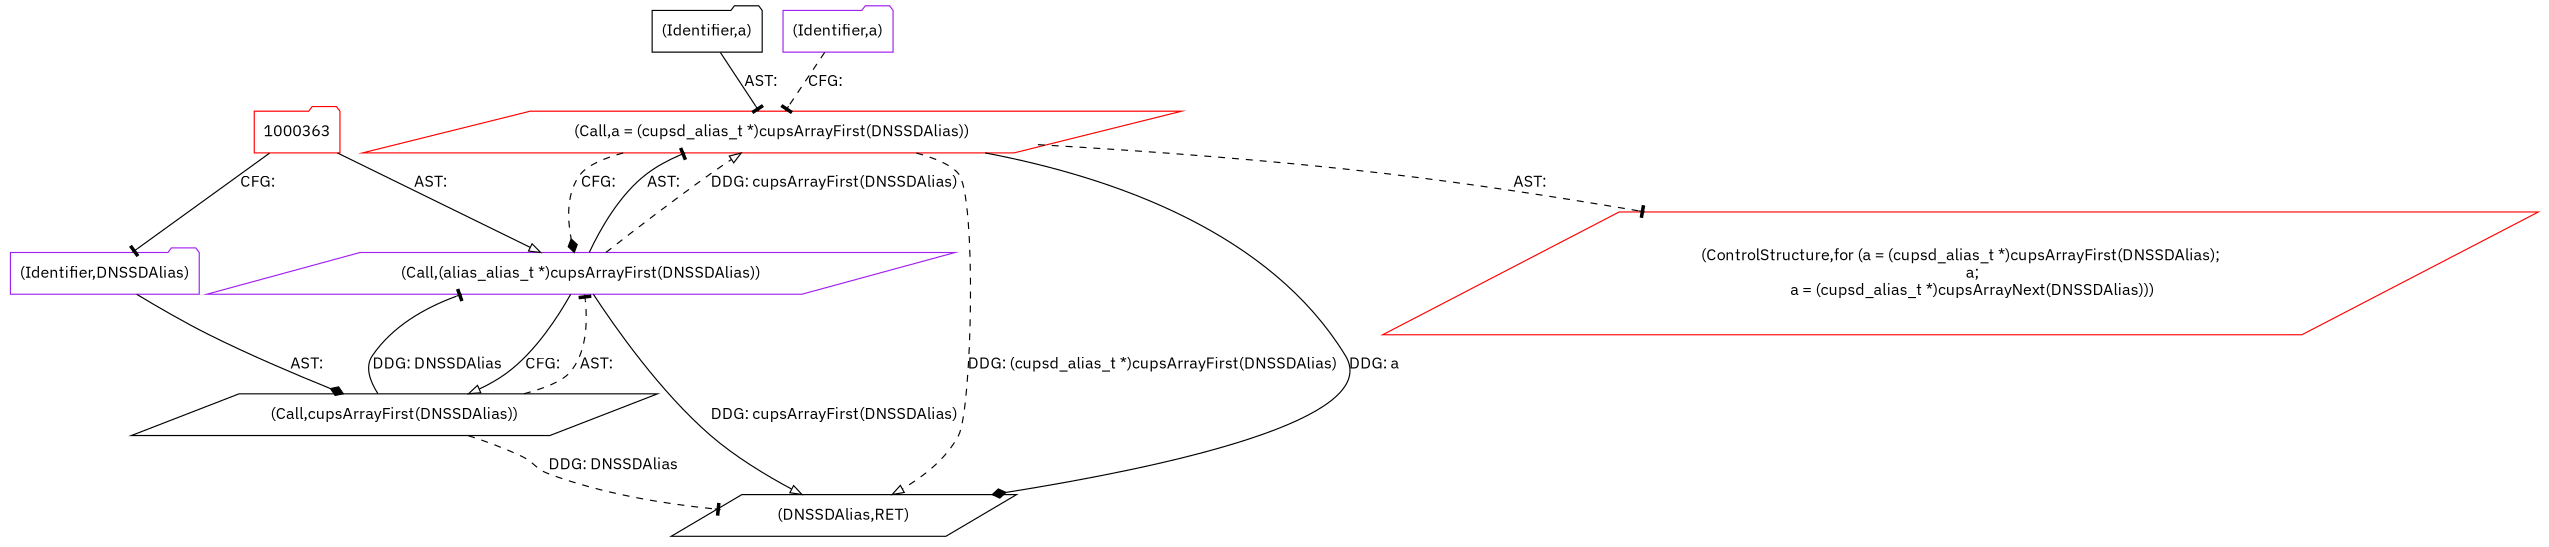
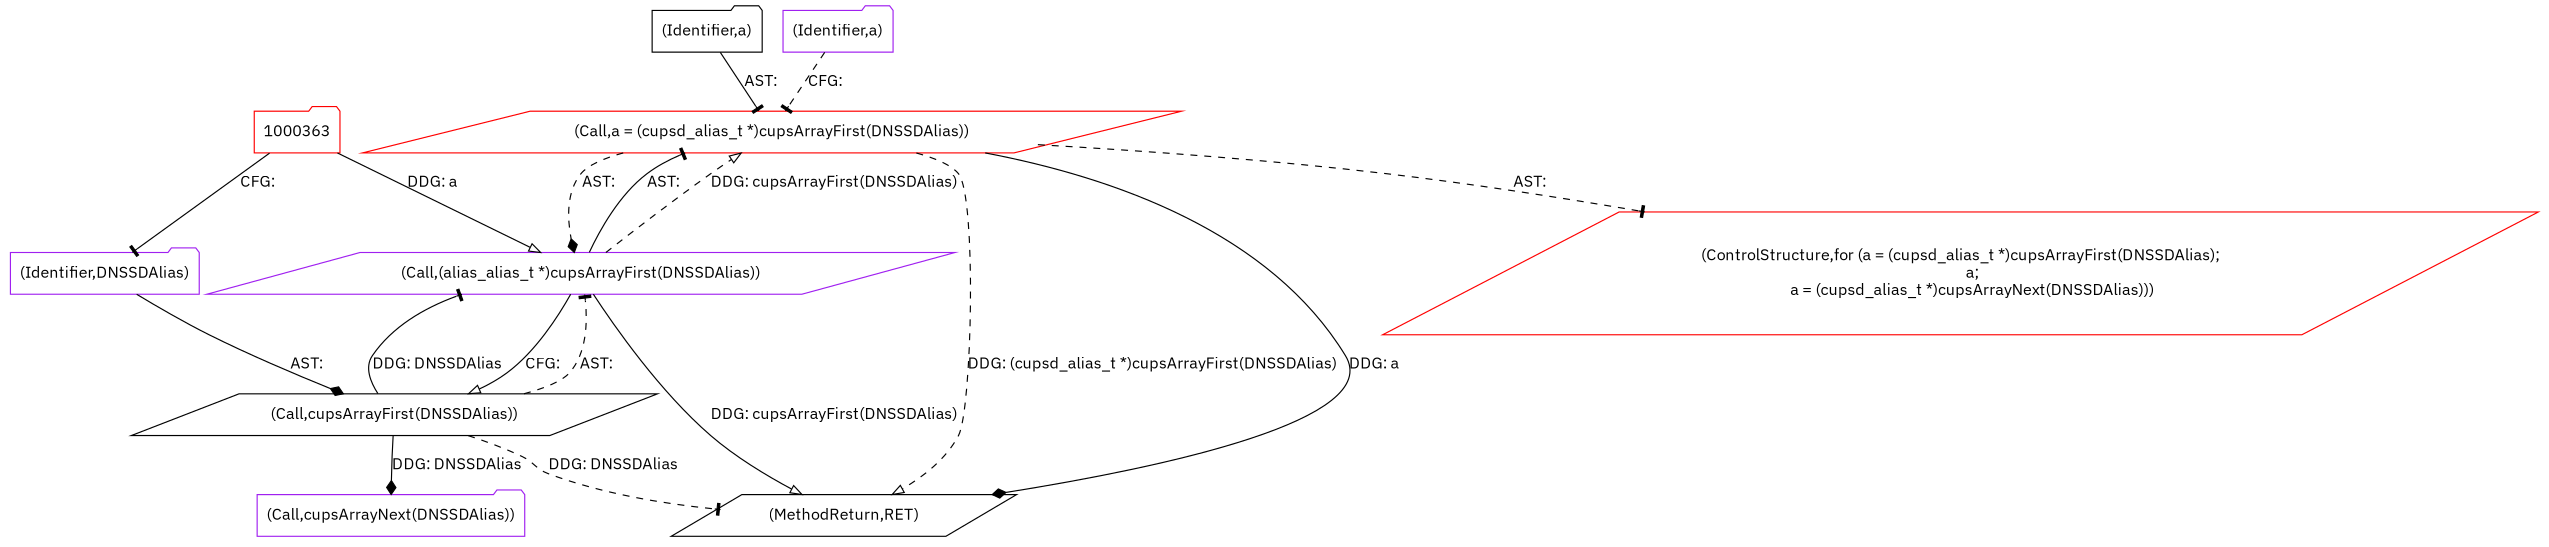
(433, 182) -> (433, 182)
(601, 182) -> (601, 182)
none -> (391, 515)
(844, 515) -> (844, 515)
